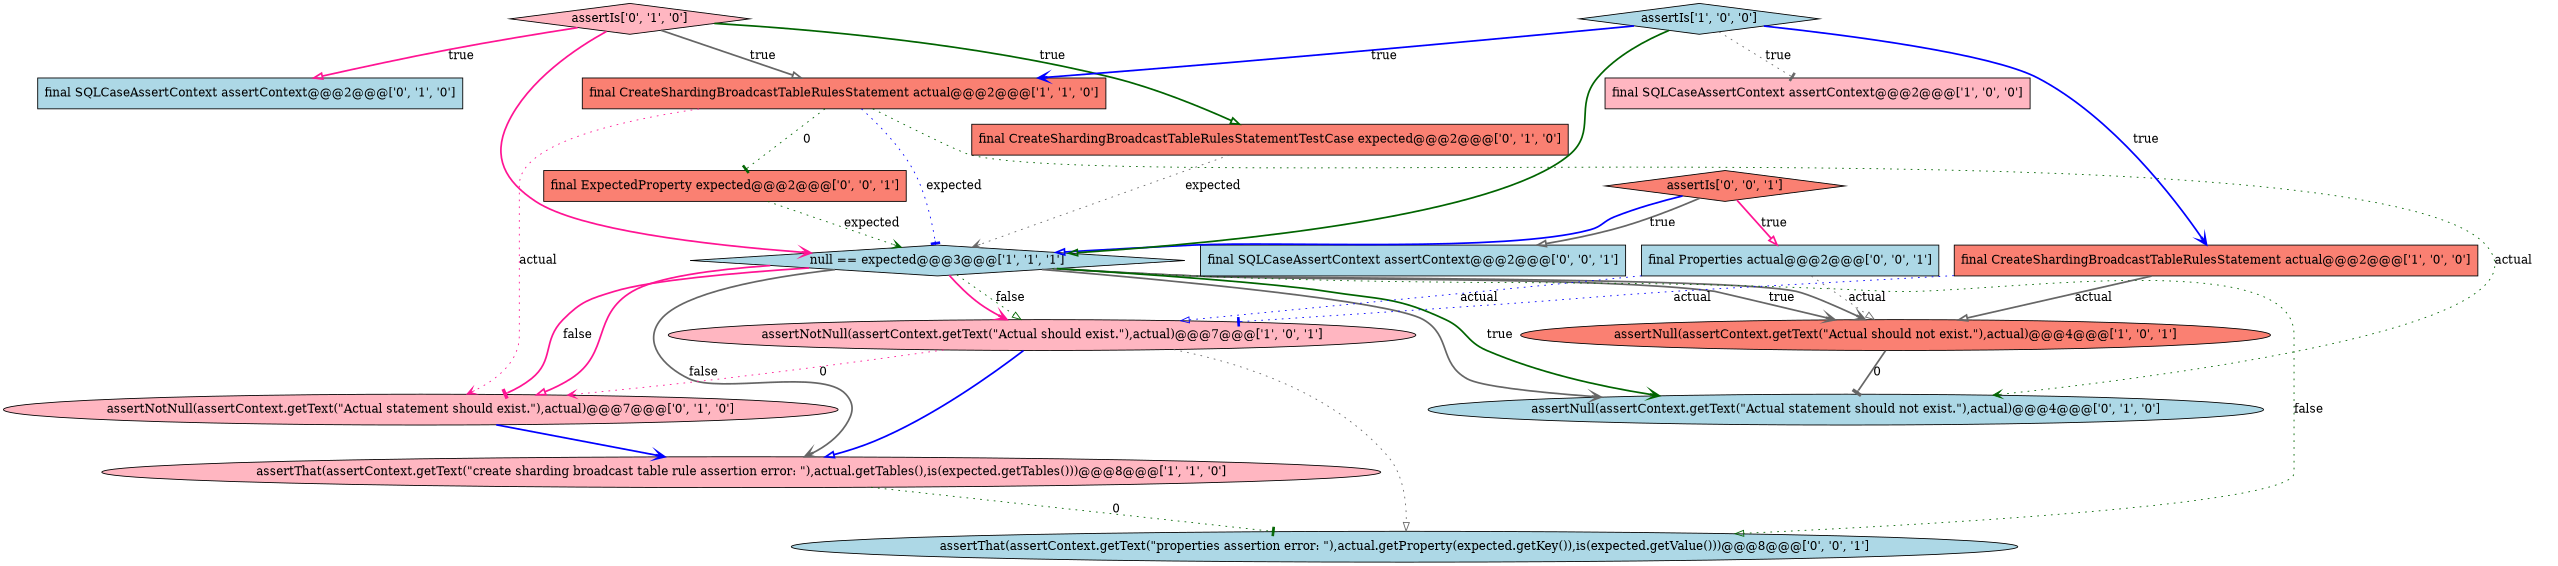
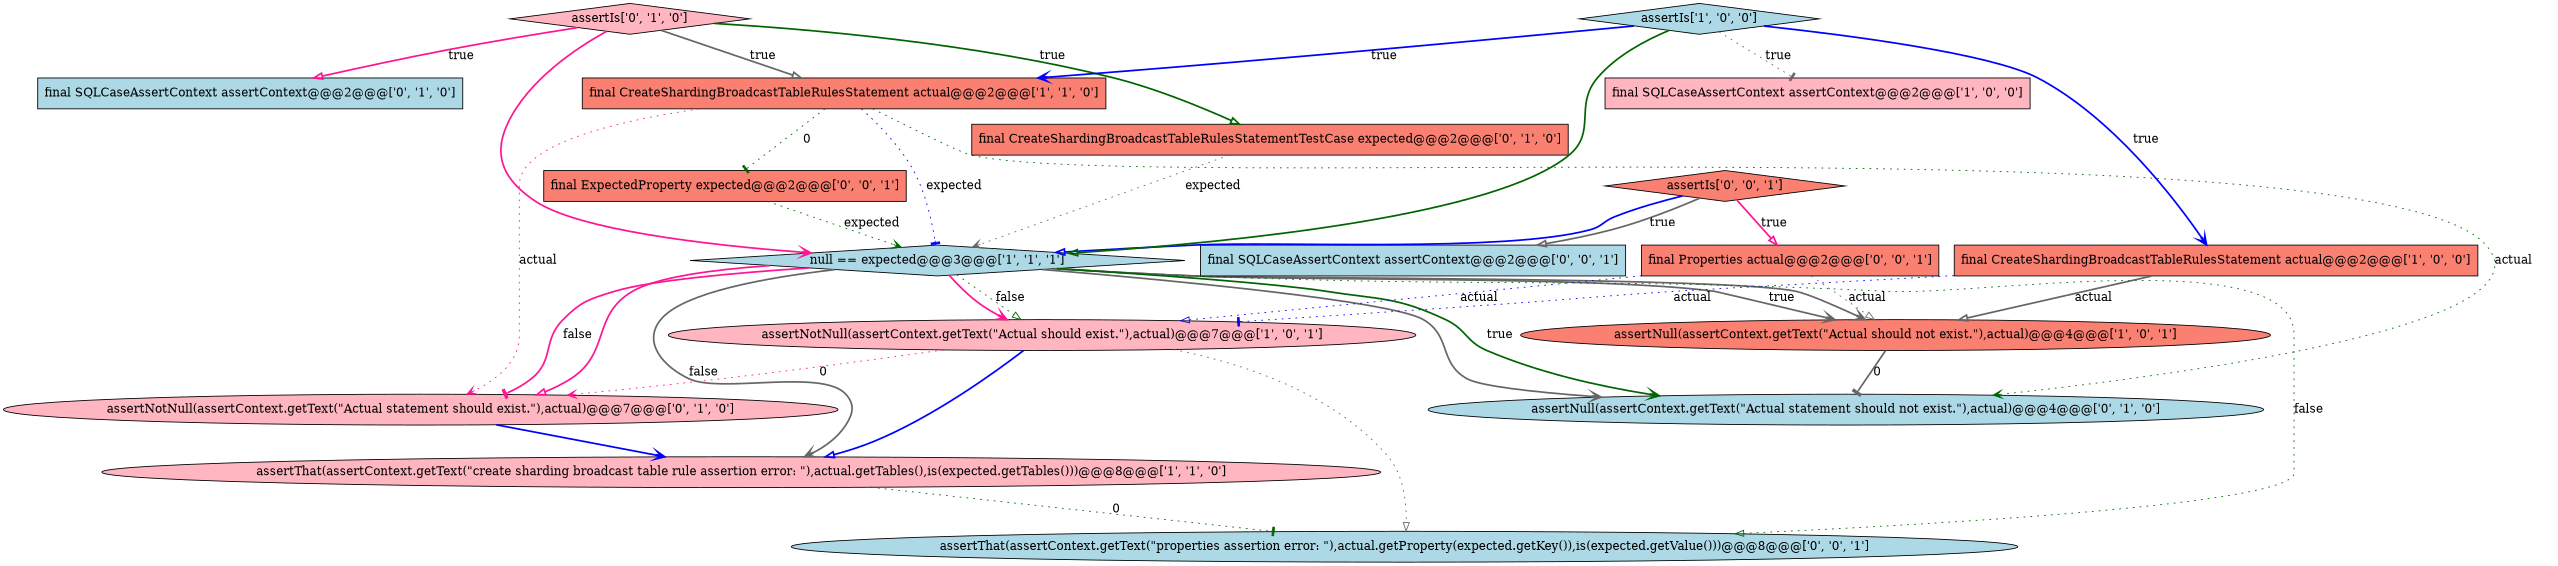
(1790, 261) -> (1790, 261)
